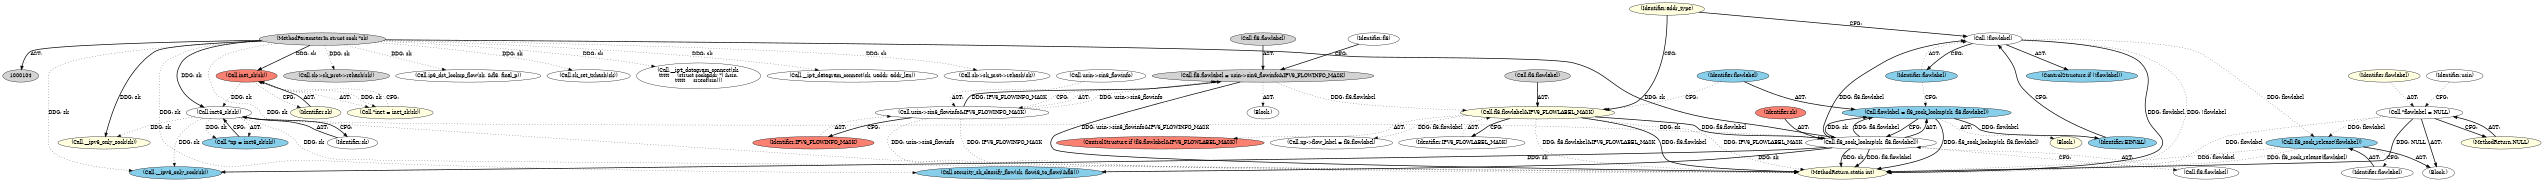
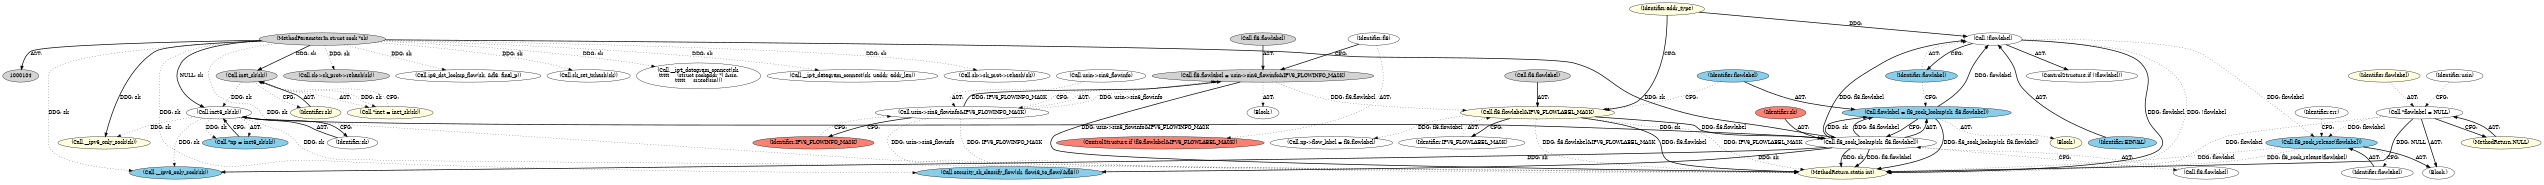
(1857, 24) -> (1857, 24)
(191, 76) -> (191, 76)
(247, 76) -> (247, 76)
(2082, 76) -> (2082, 76)
(2042, 98) -> (2042, 98)
none -> (2322, 113)
(1032, 125) -> (1032, 125)
(841, 128) -> (841, 128)
(1998, 133) -> (1966, 81)
(1354, 136) -> (1334, 121)
